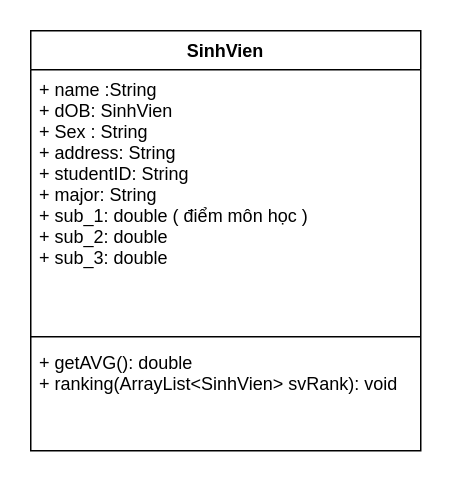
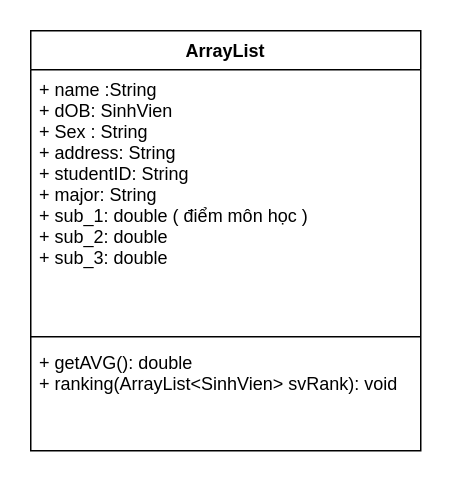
(225, 51) -> (225, 51)
